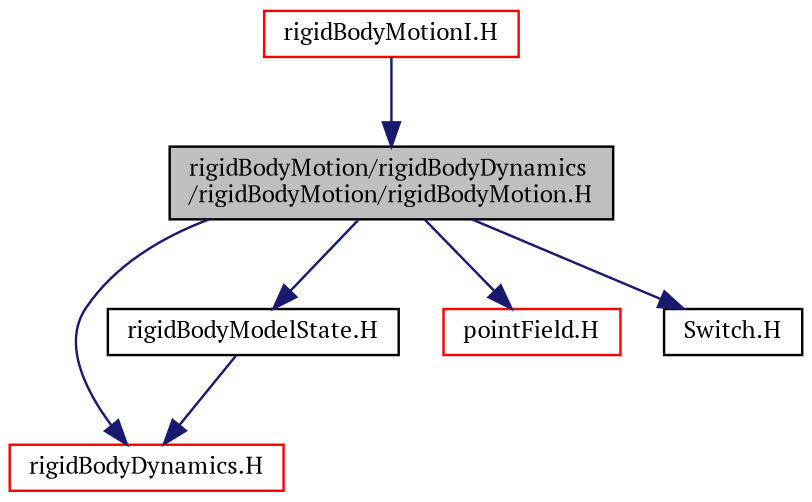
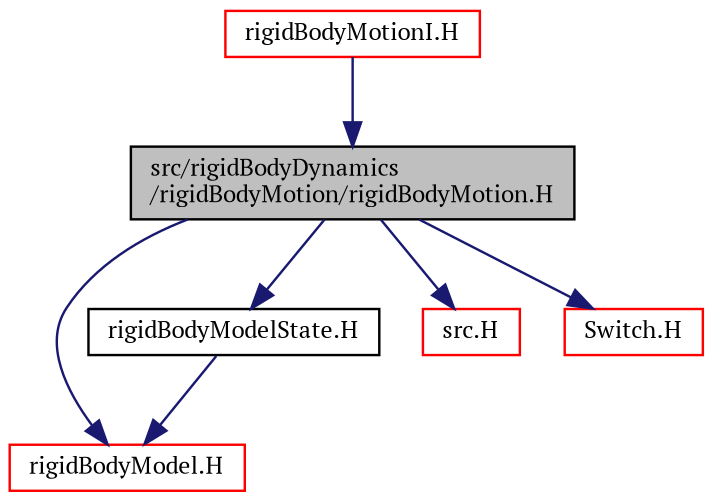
(391, 183) -> (353, 183)
(532, 332) -> (471, 332)
(733, 332) -> (634, 332)
(147, 468) -> (127, 468)
